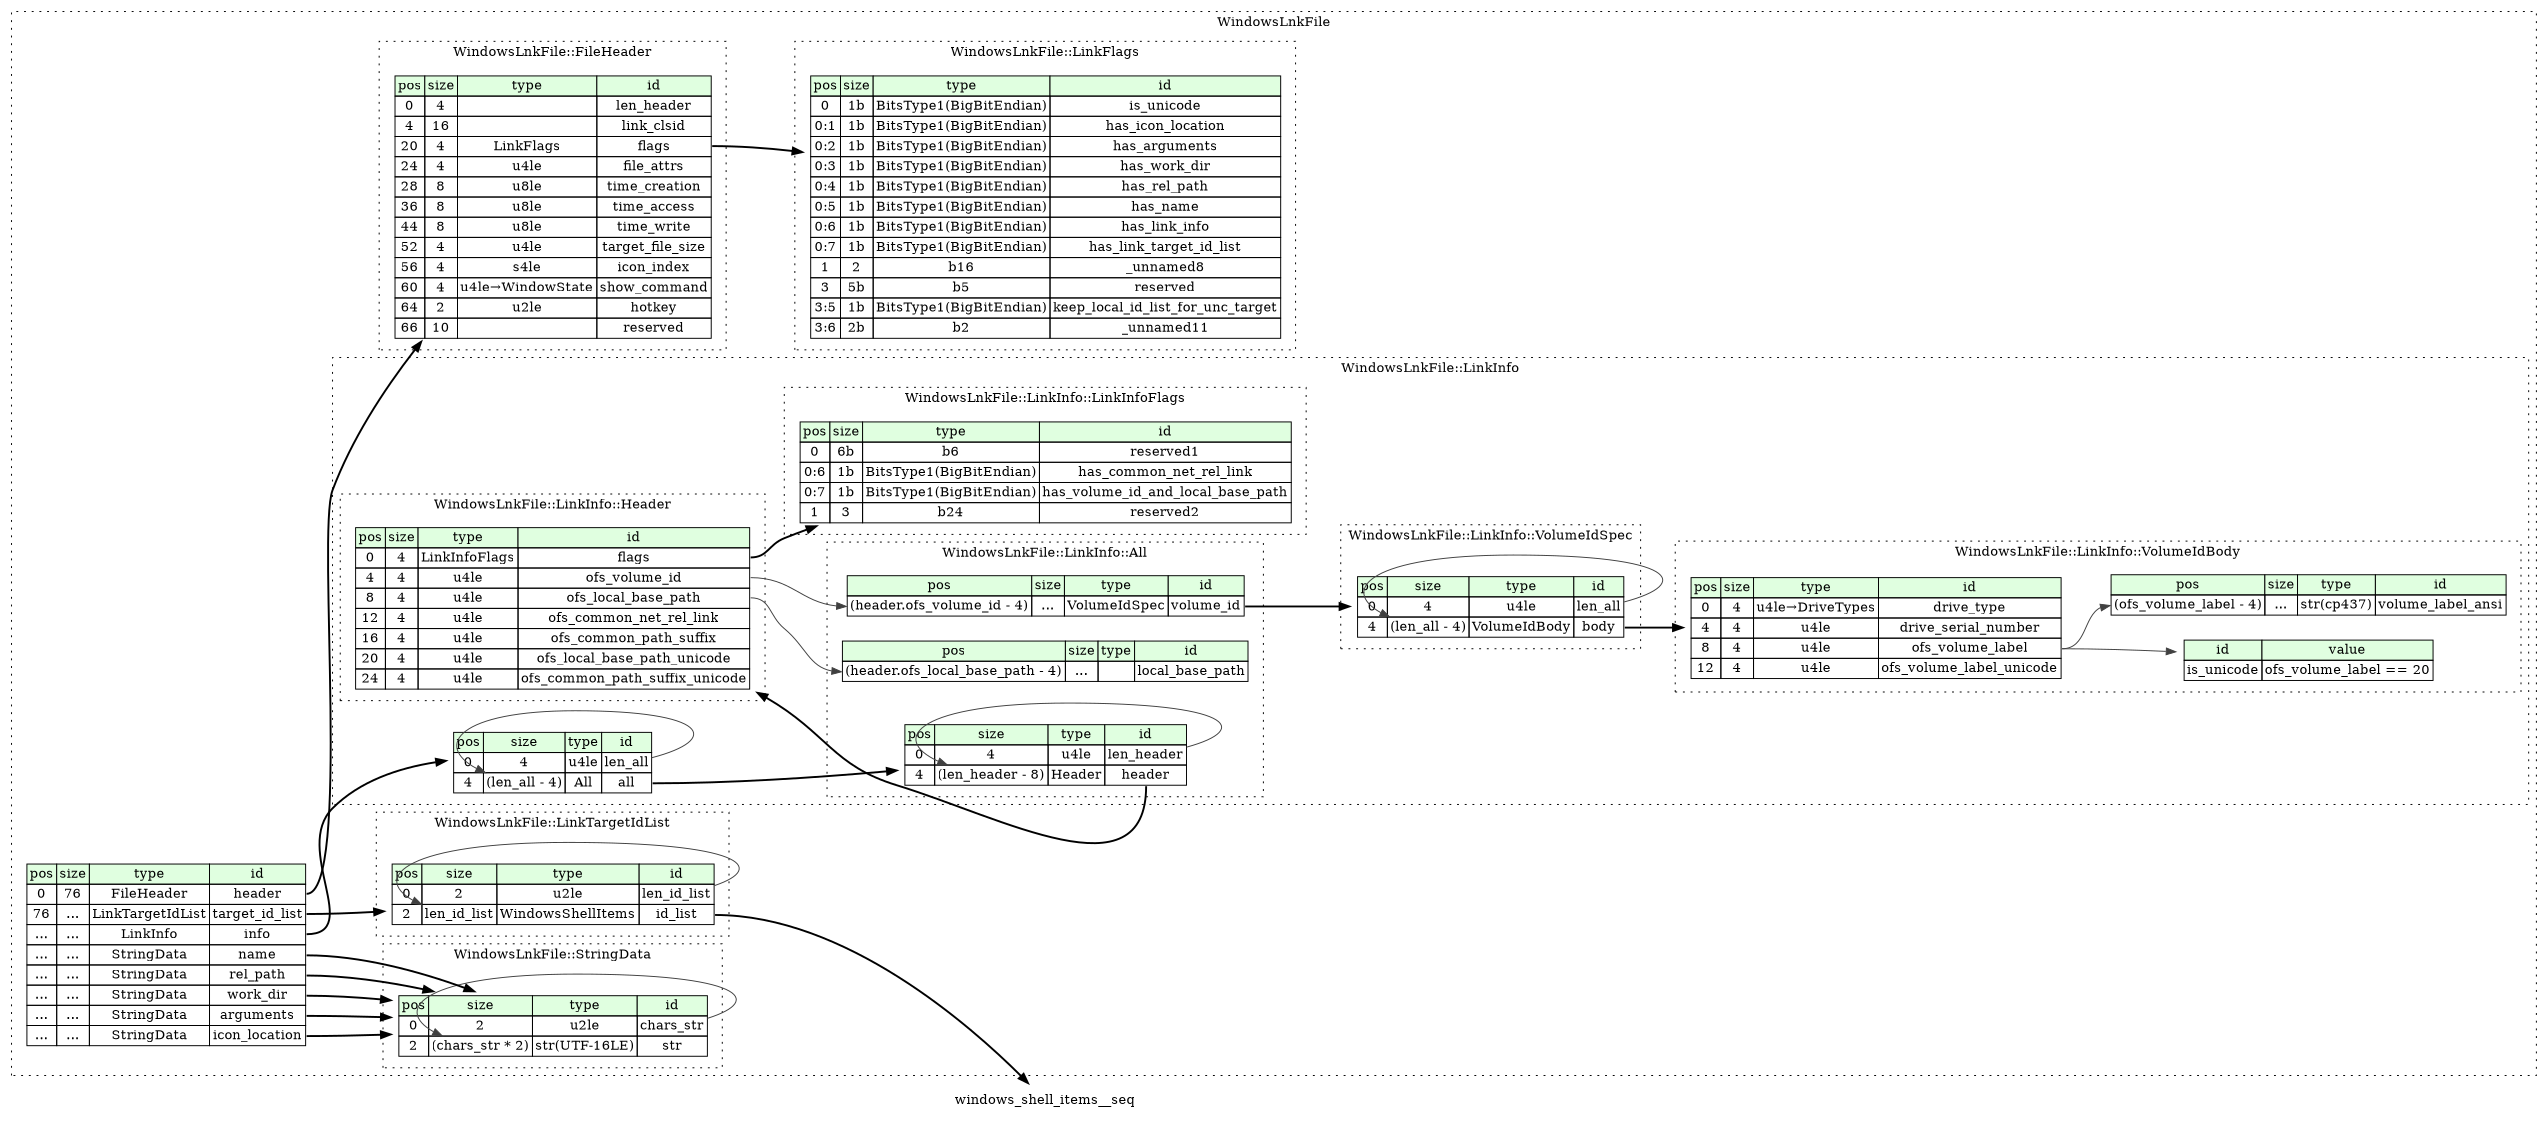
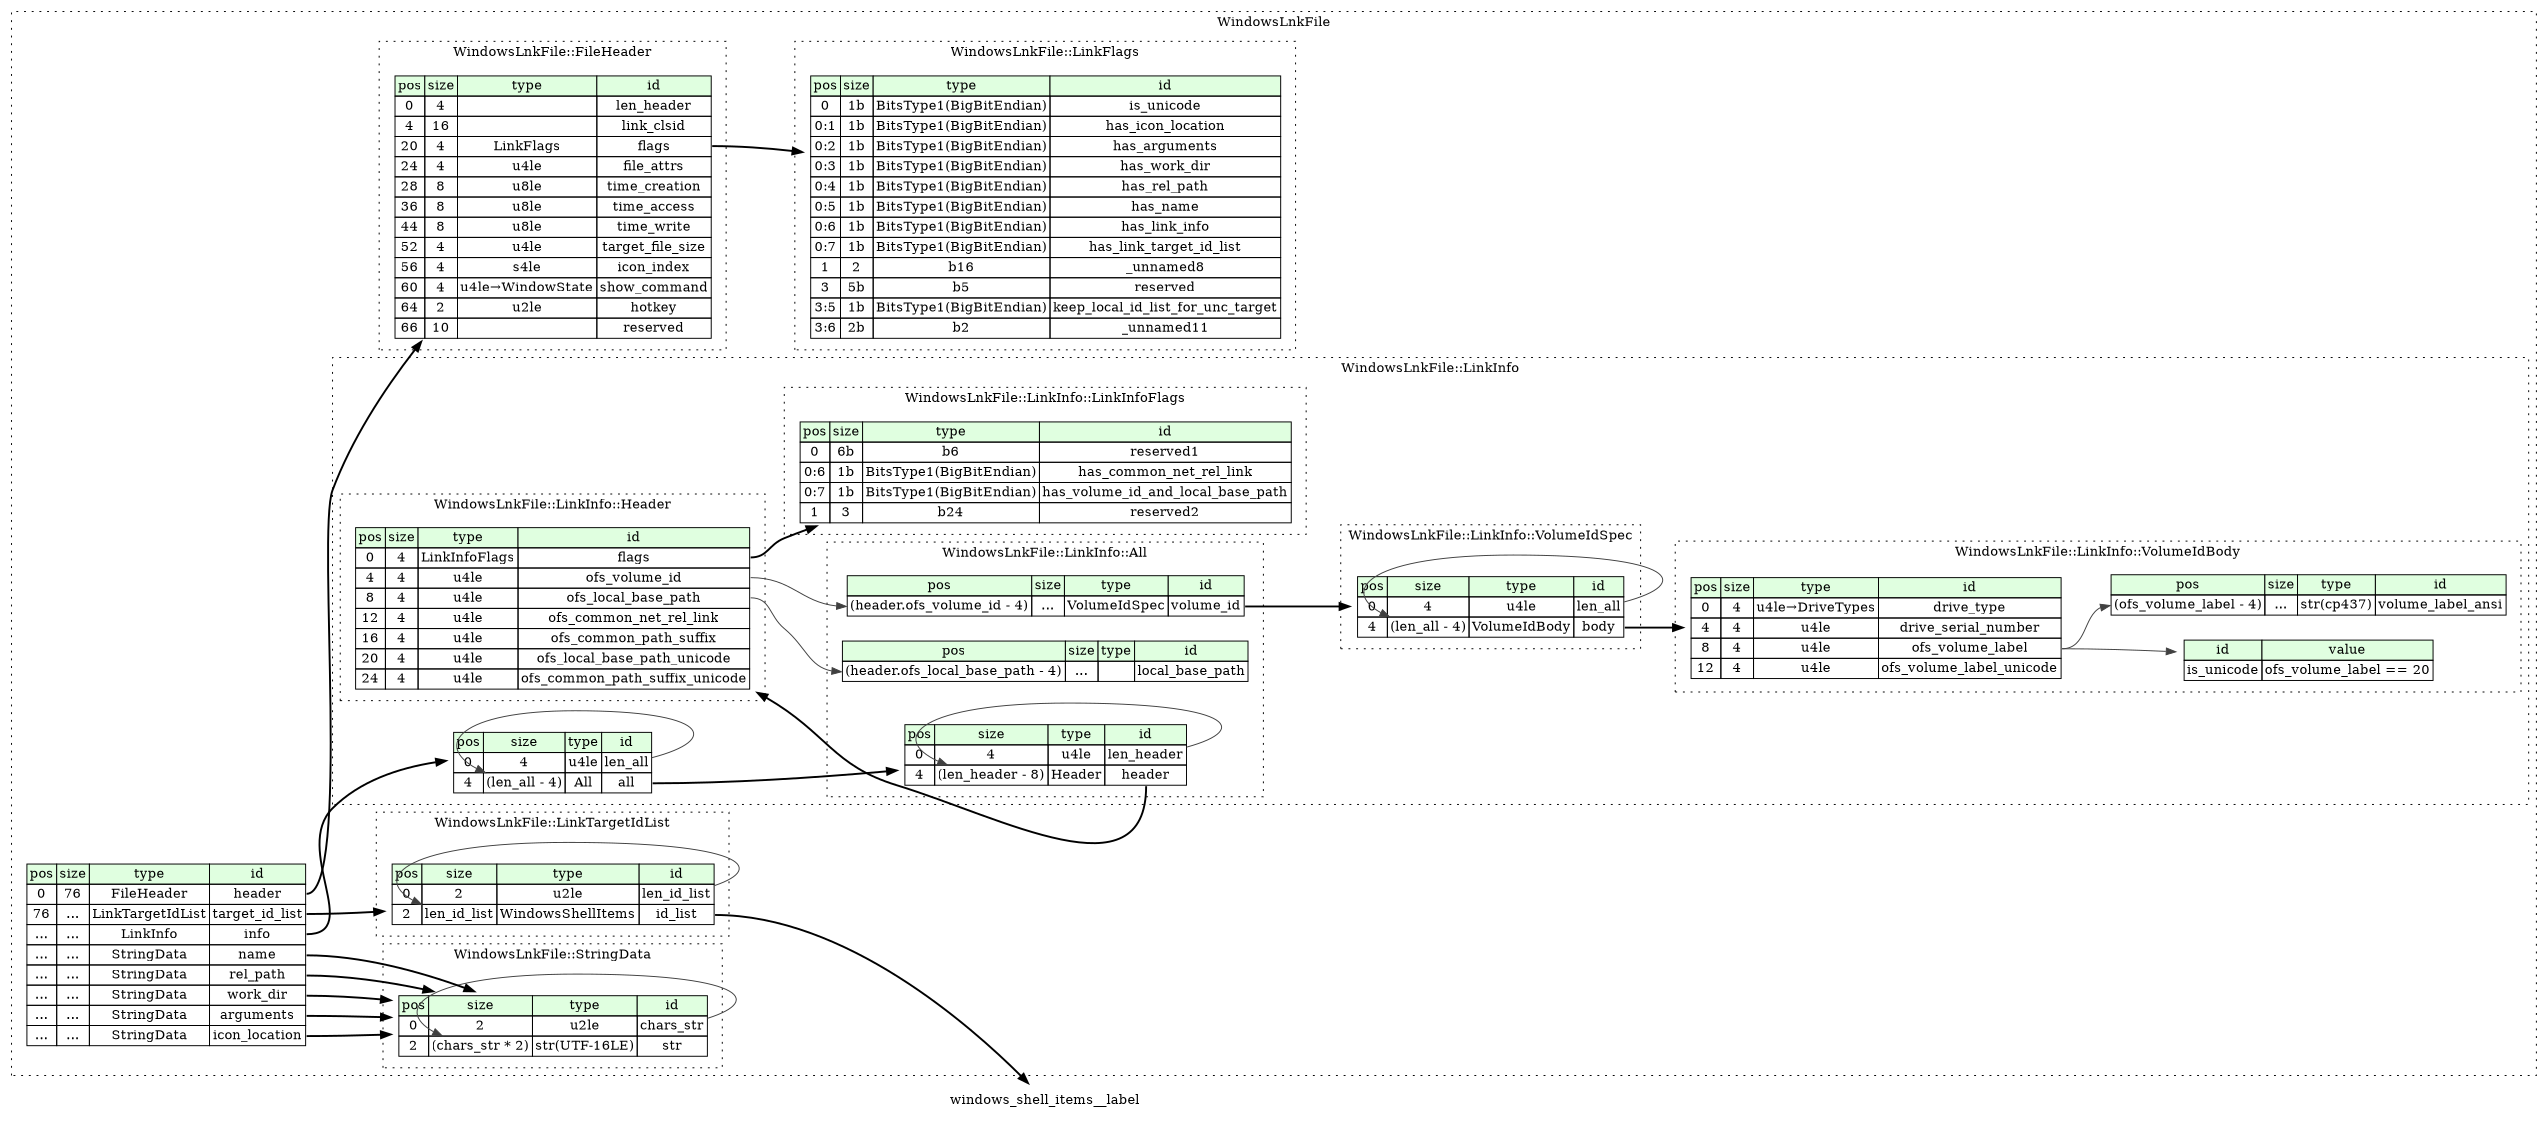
(1045, 1100) -> (1045, 1100)
